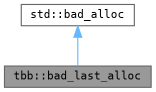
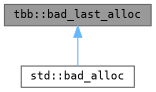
(78, 52) -> (78, 52)
